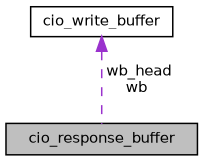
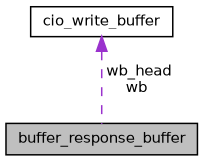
(102, 139) -> (102, 139)
